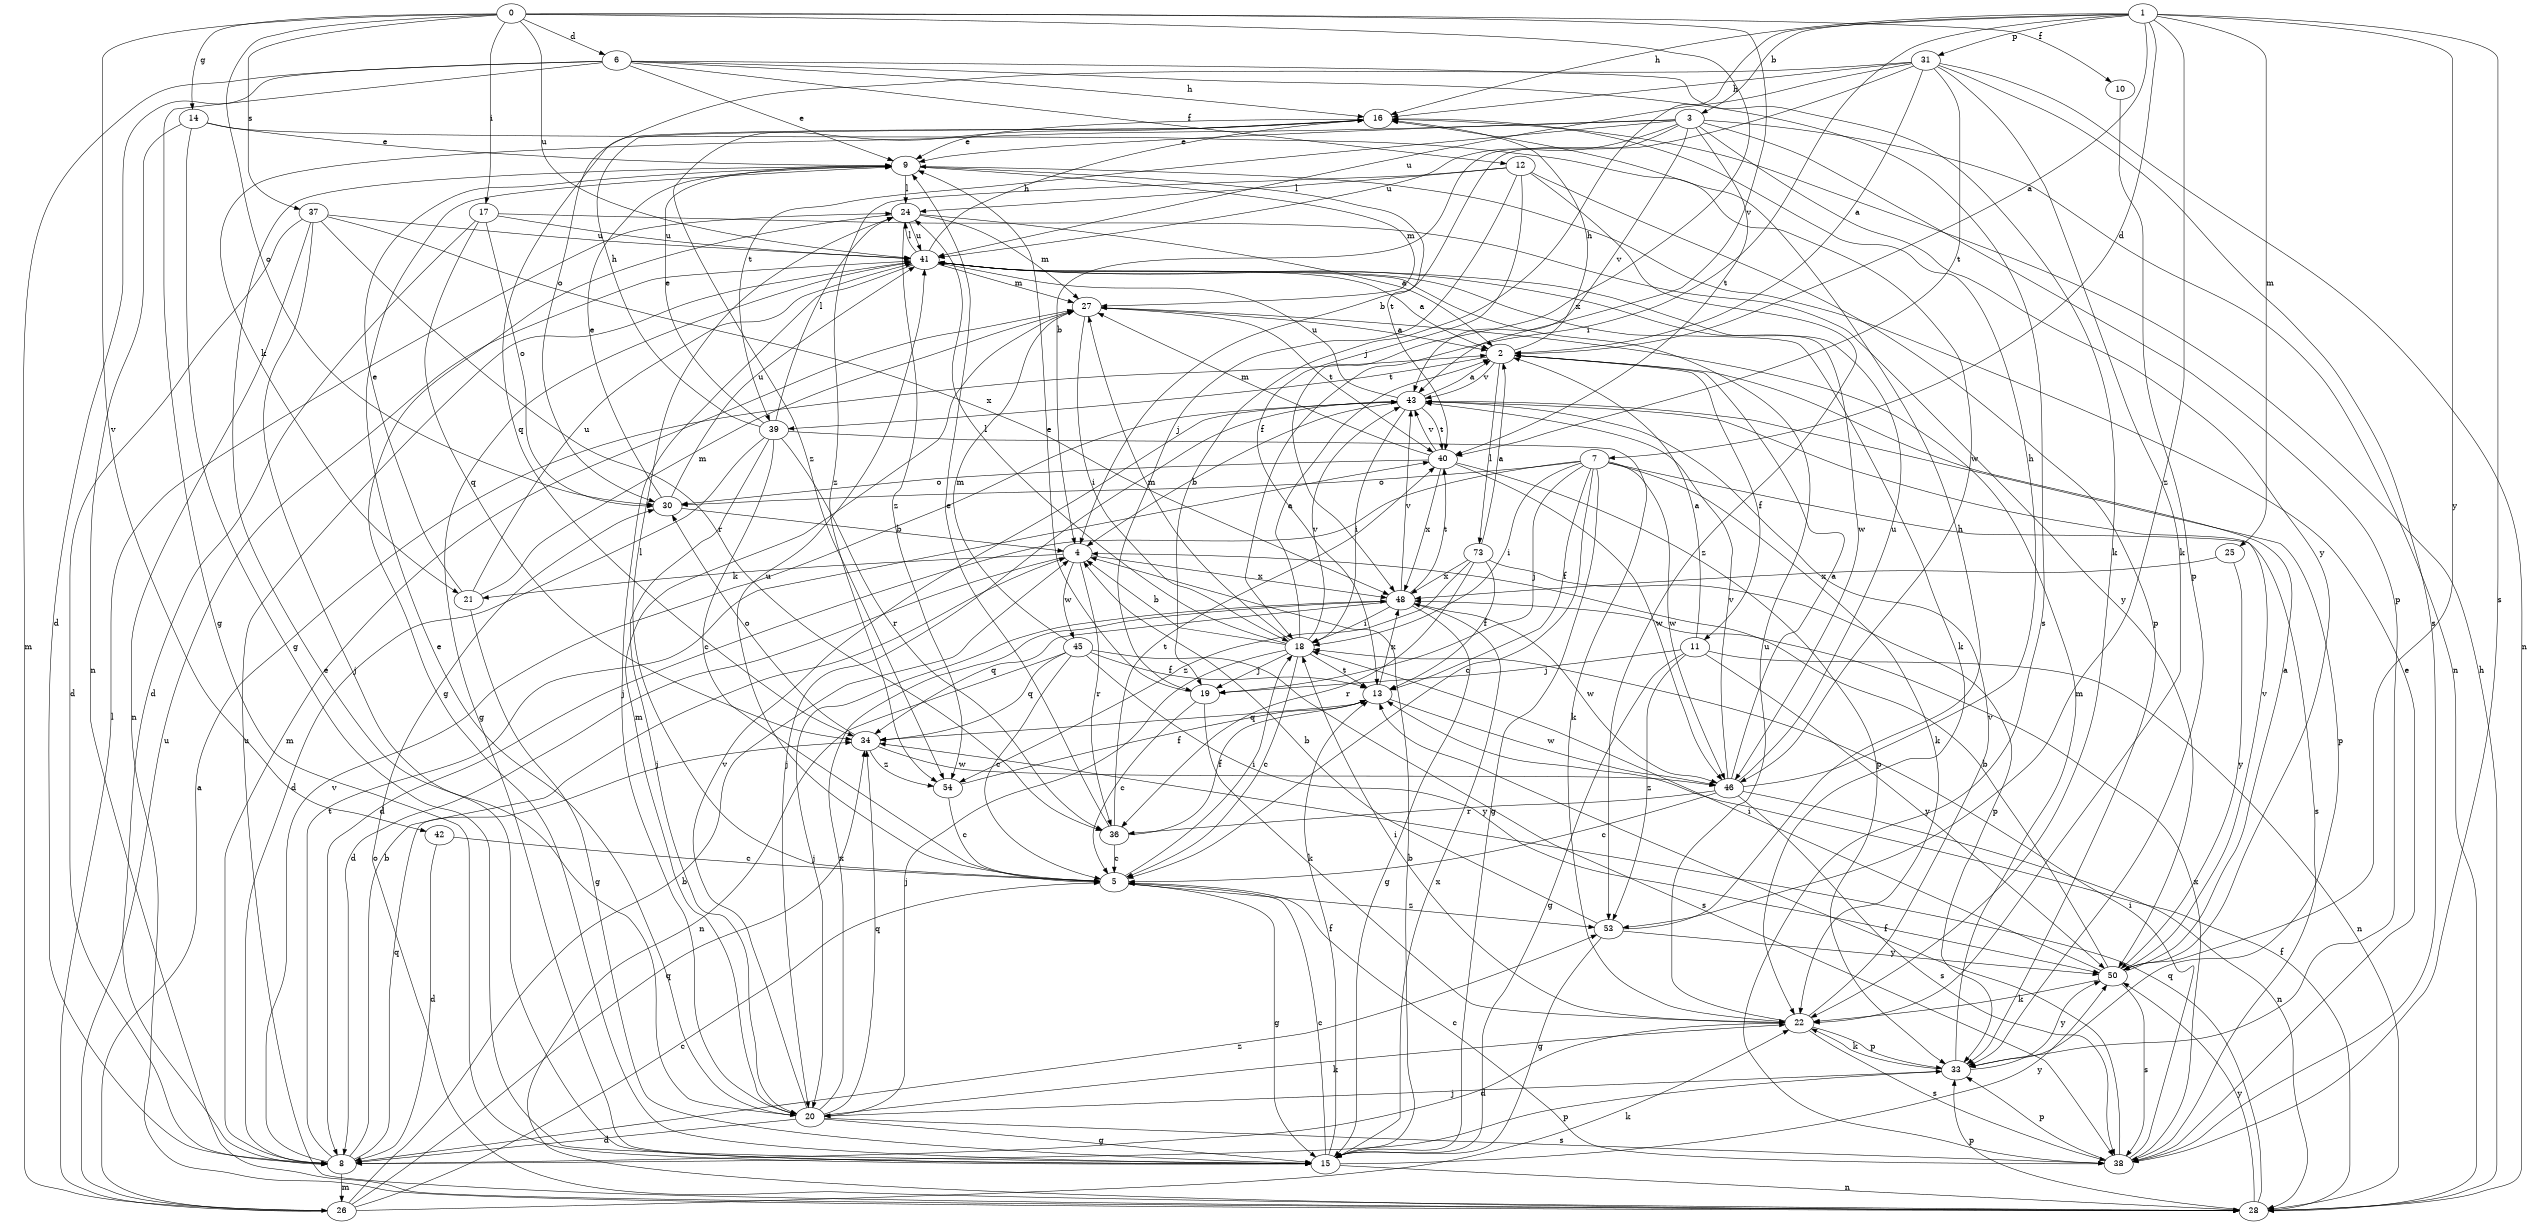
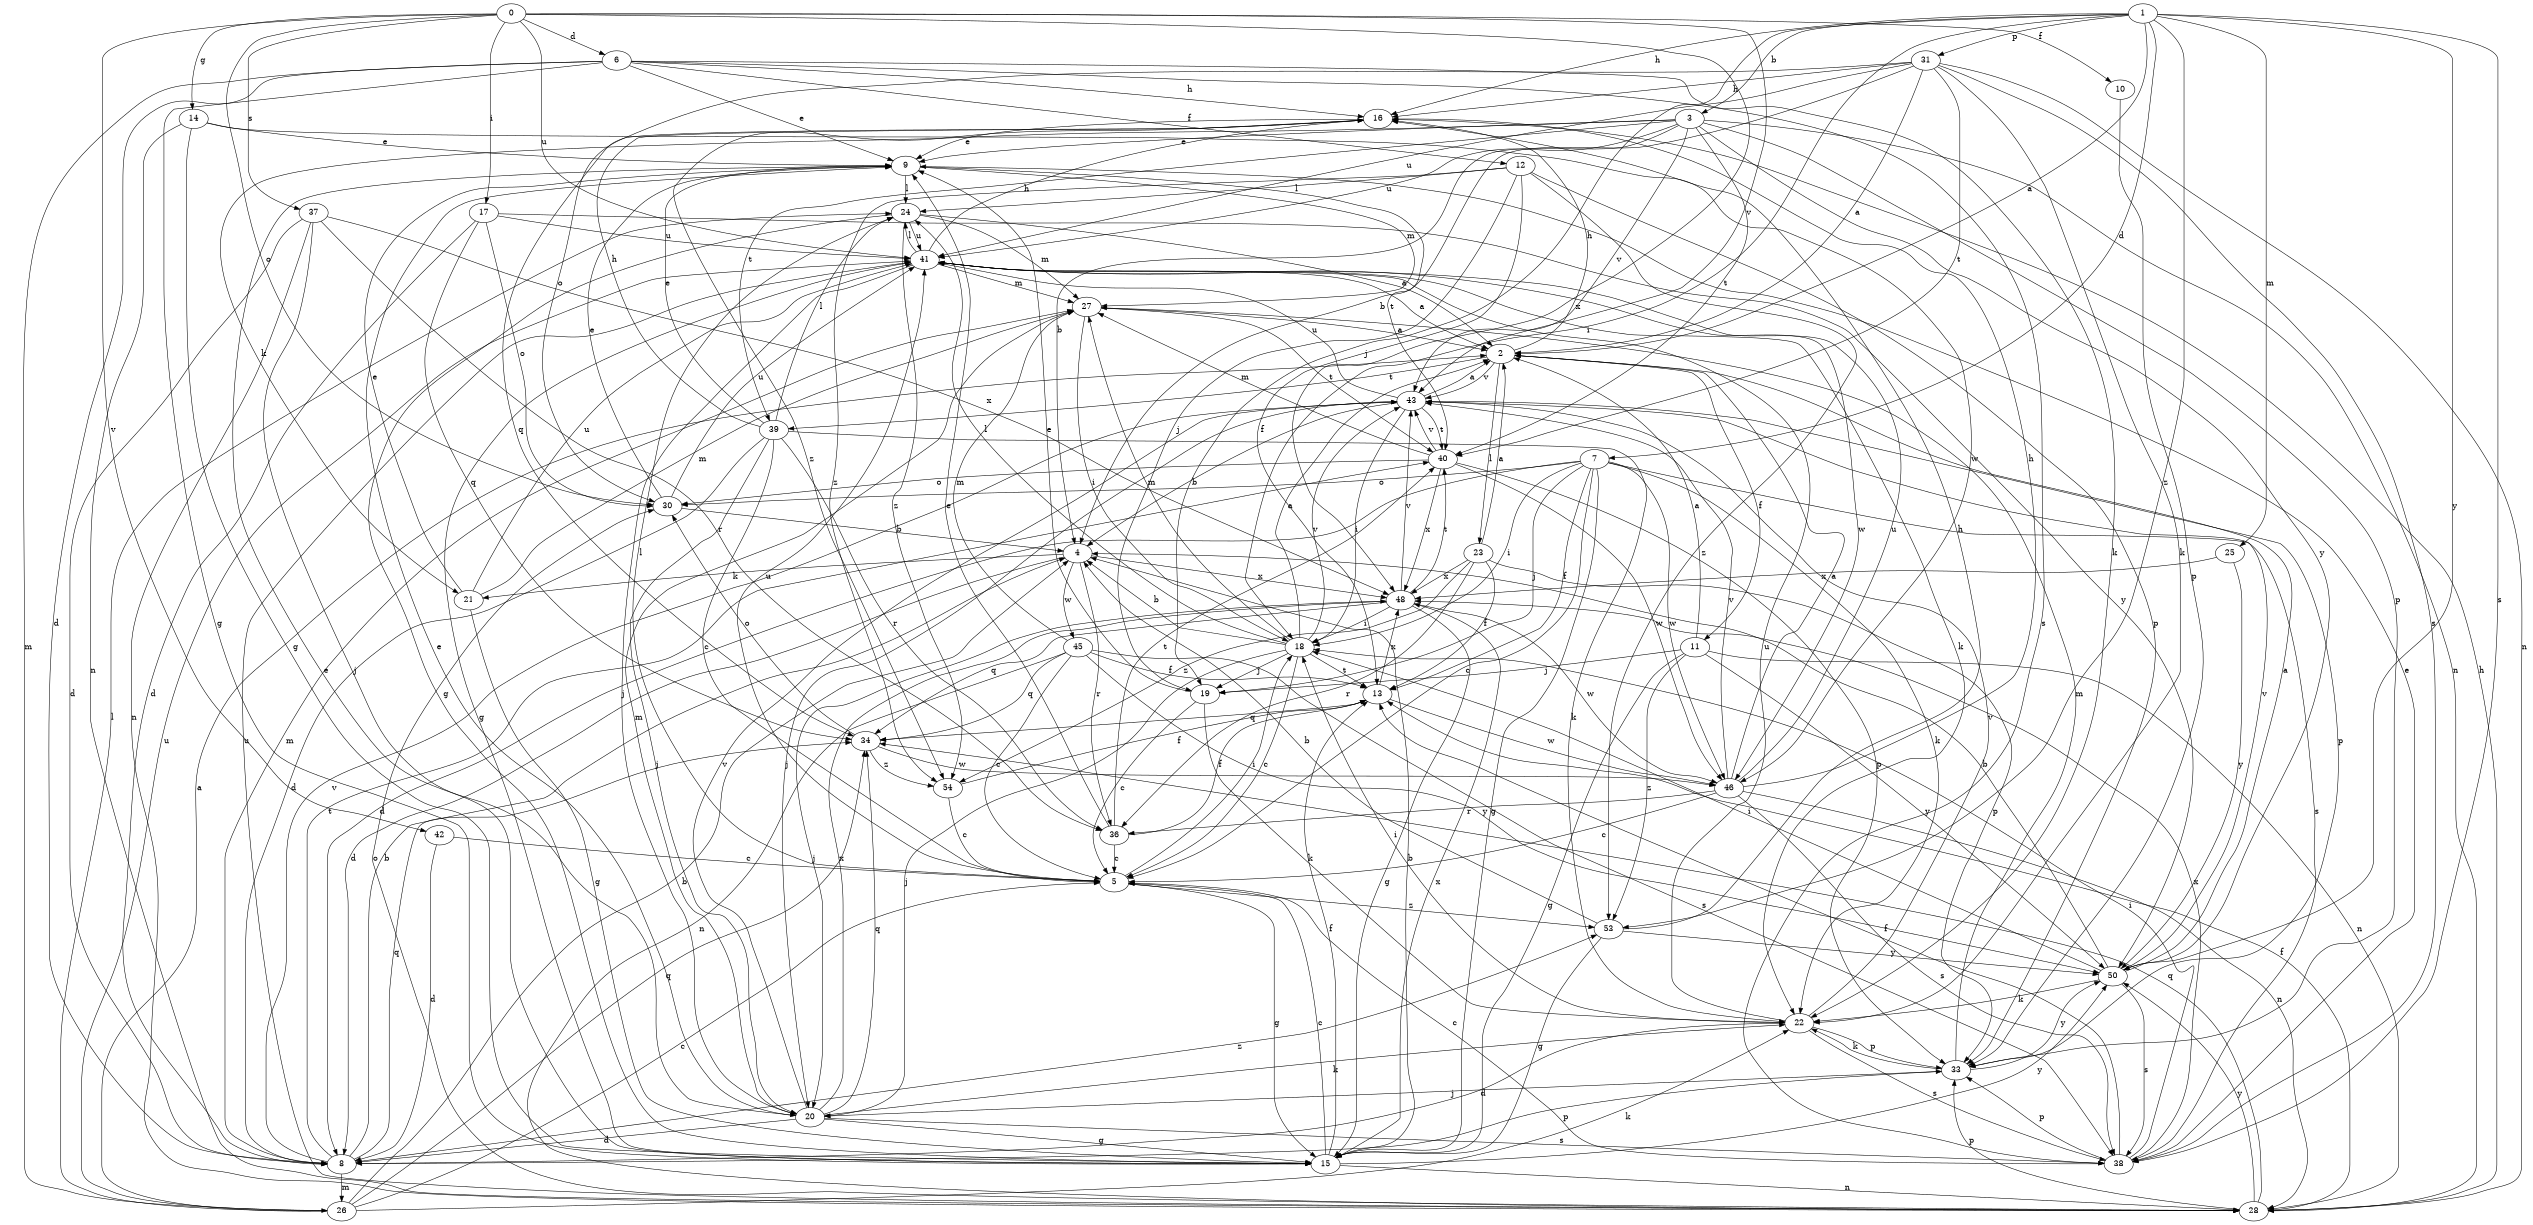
(616, 242) -> none
(1478, 553) -> (1478, 553)
